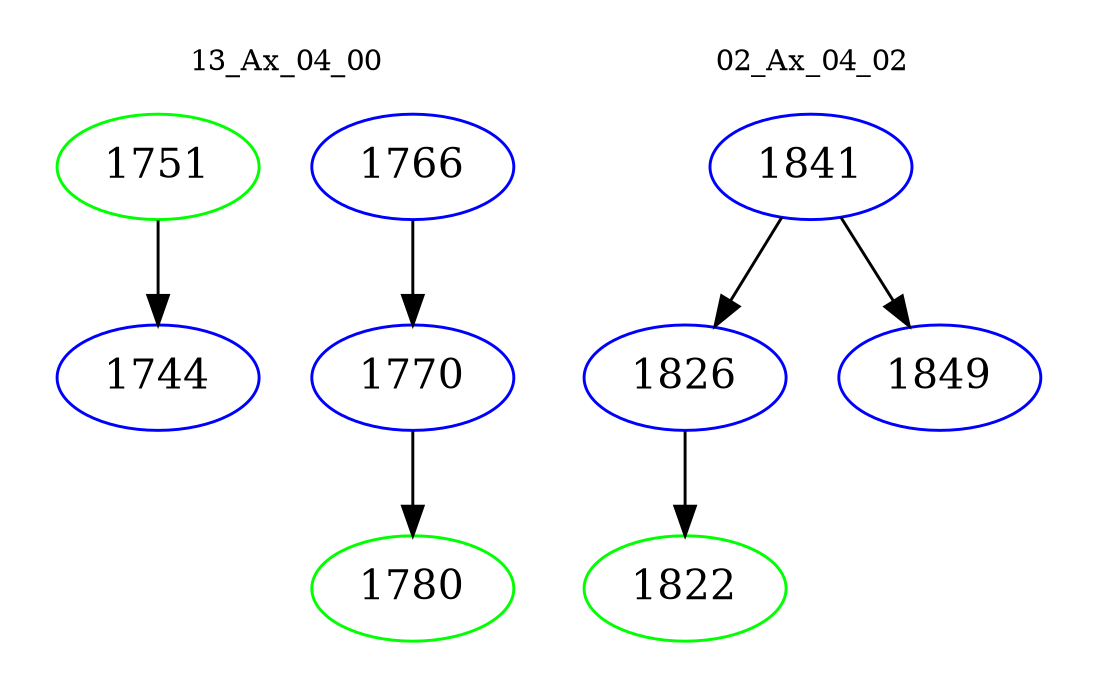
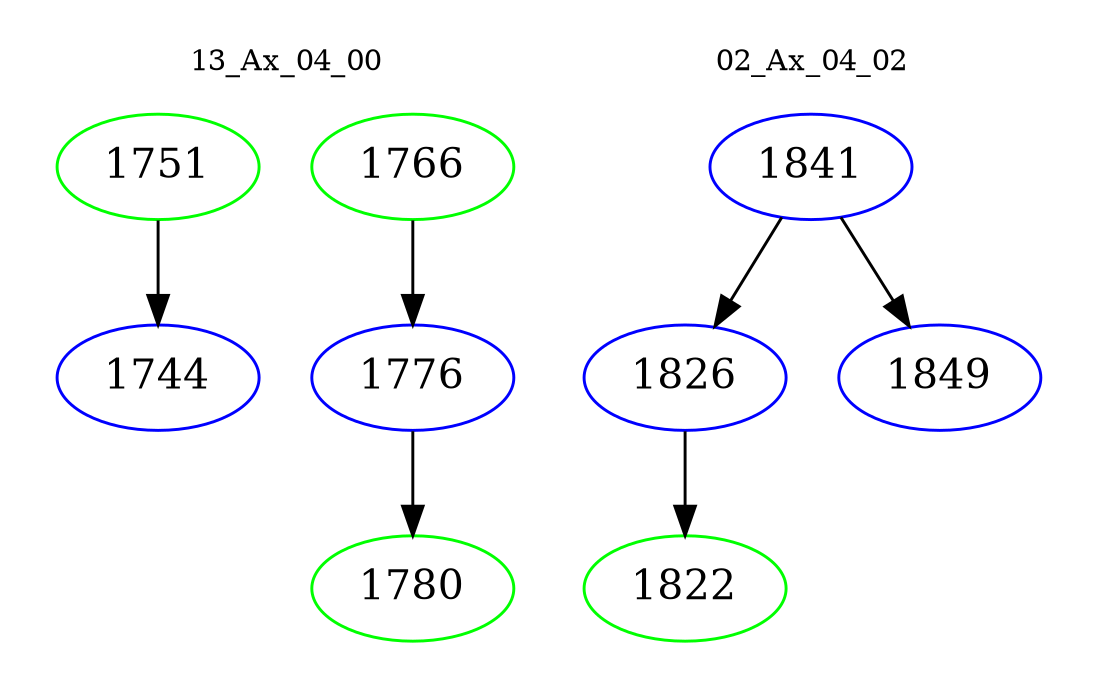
(413, 167) -> (413, 167)
(413, 378) -> (413, 378)
